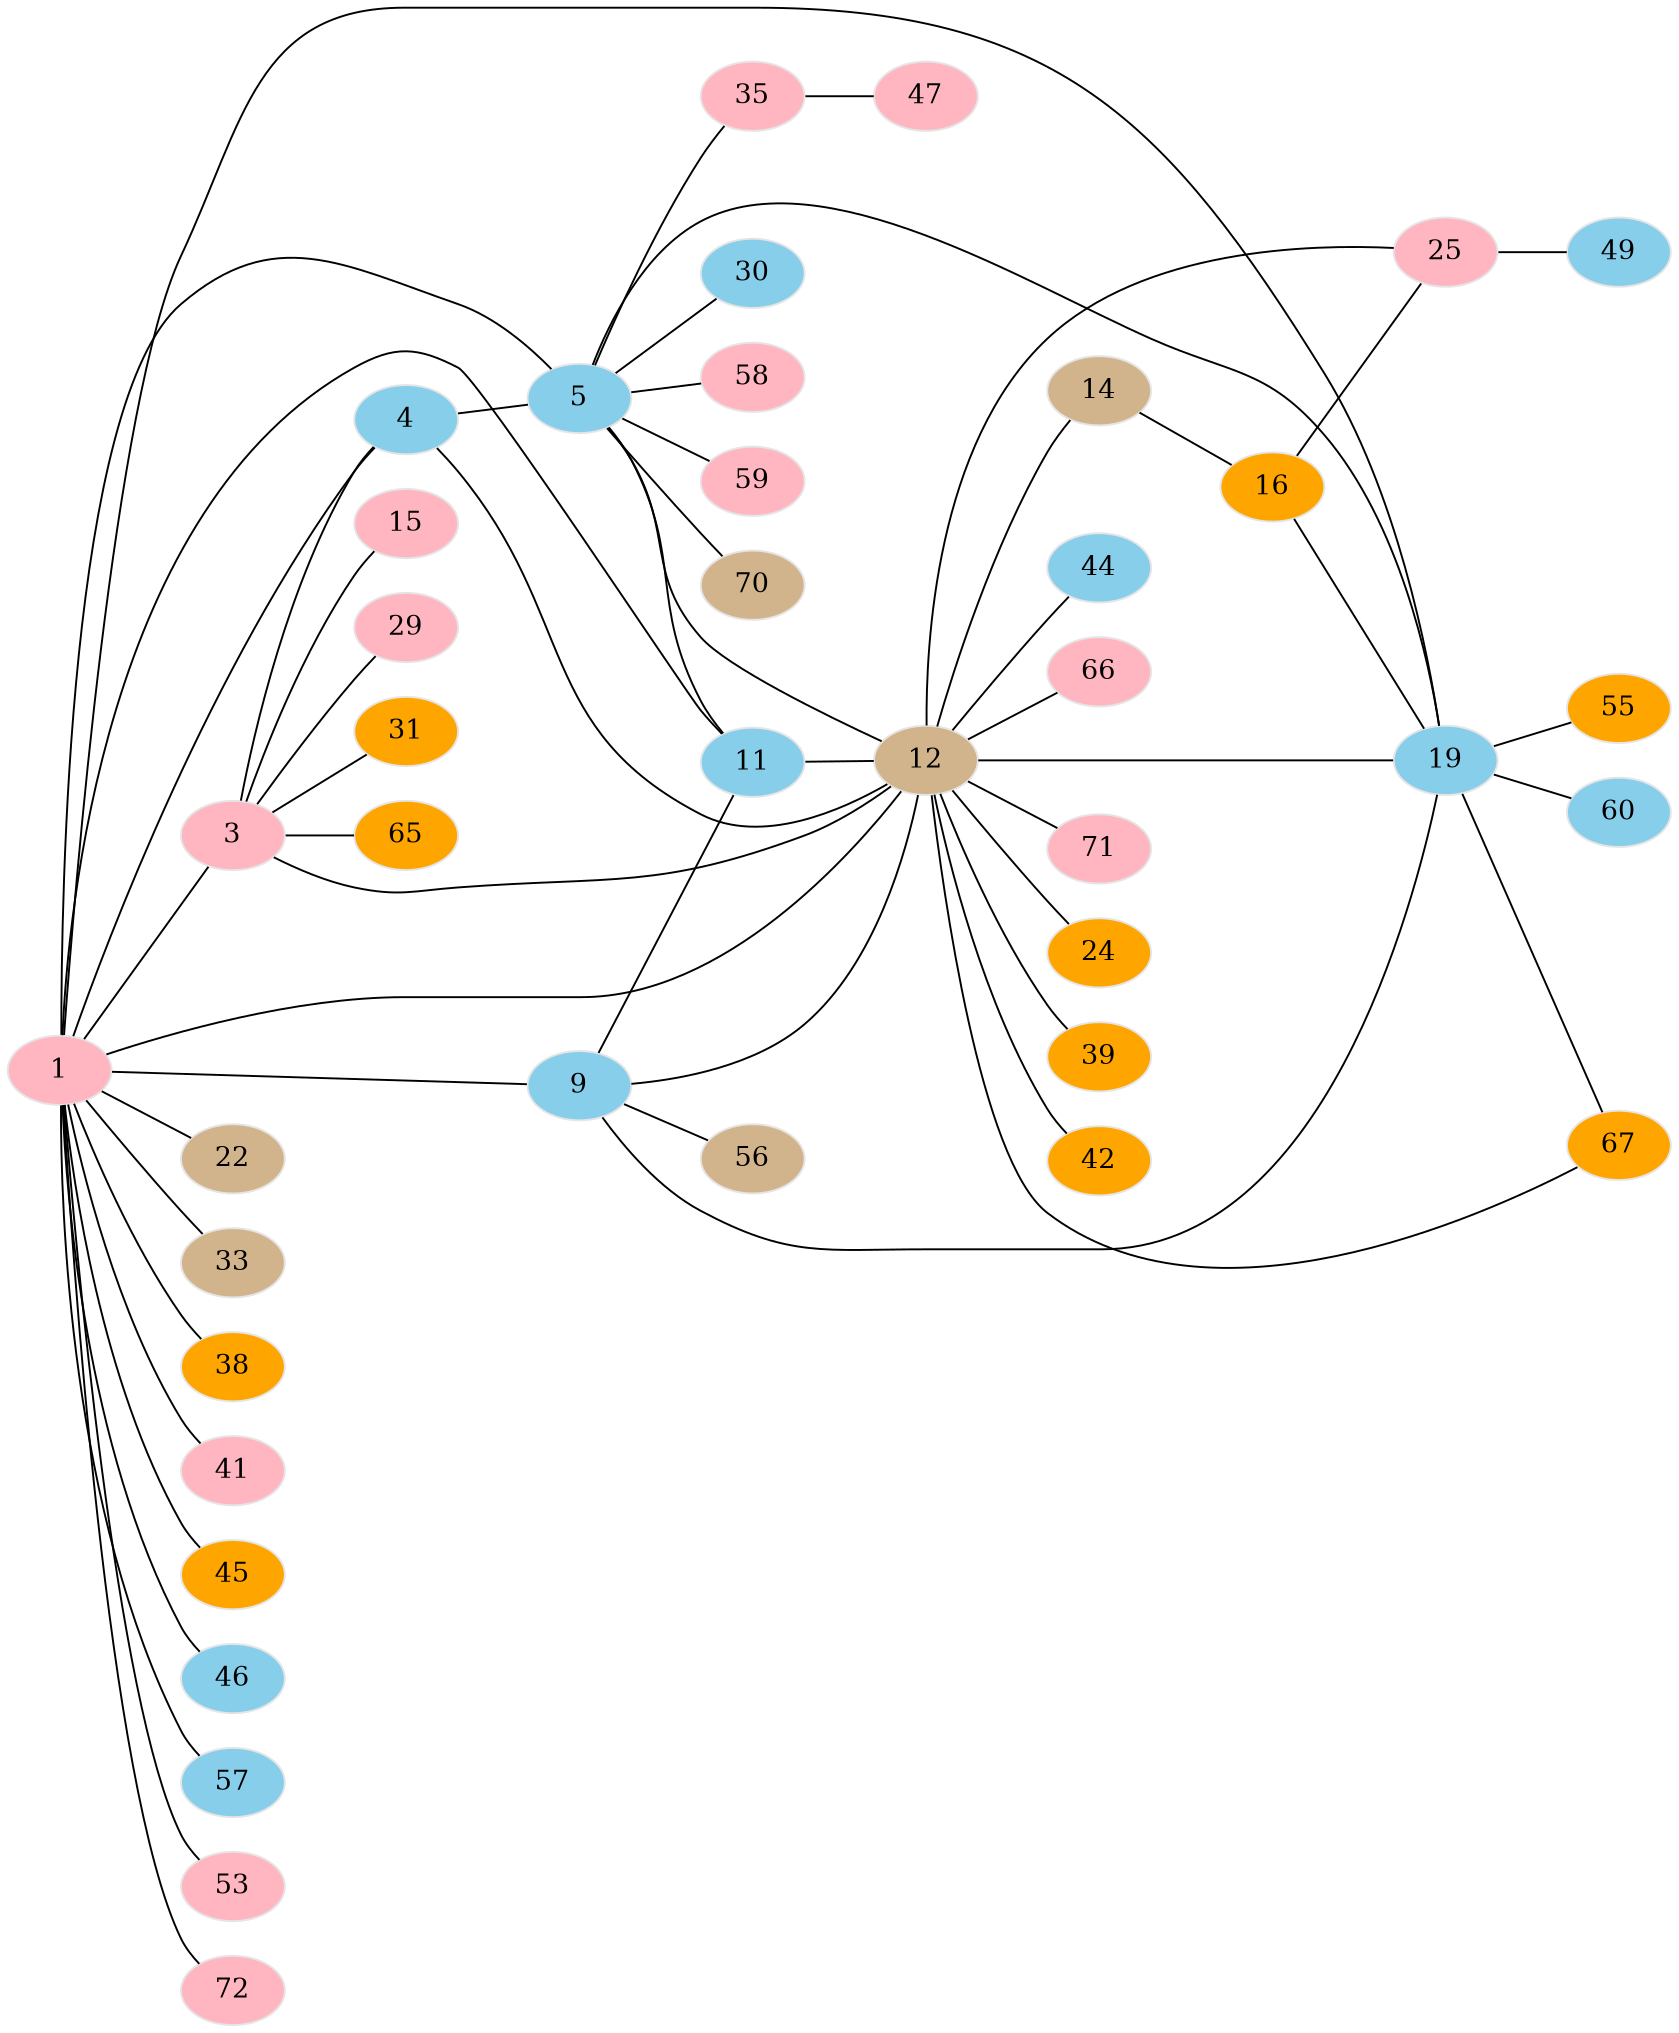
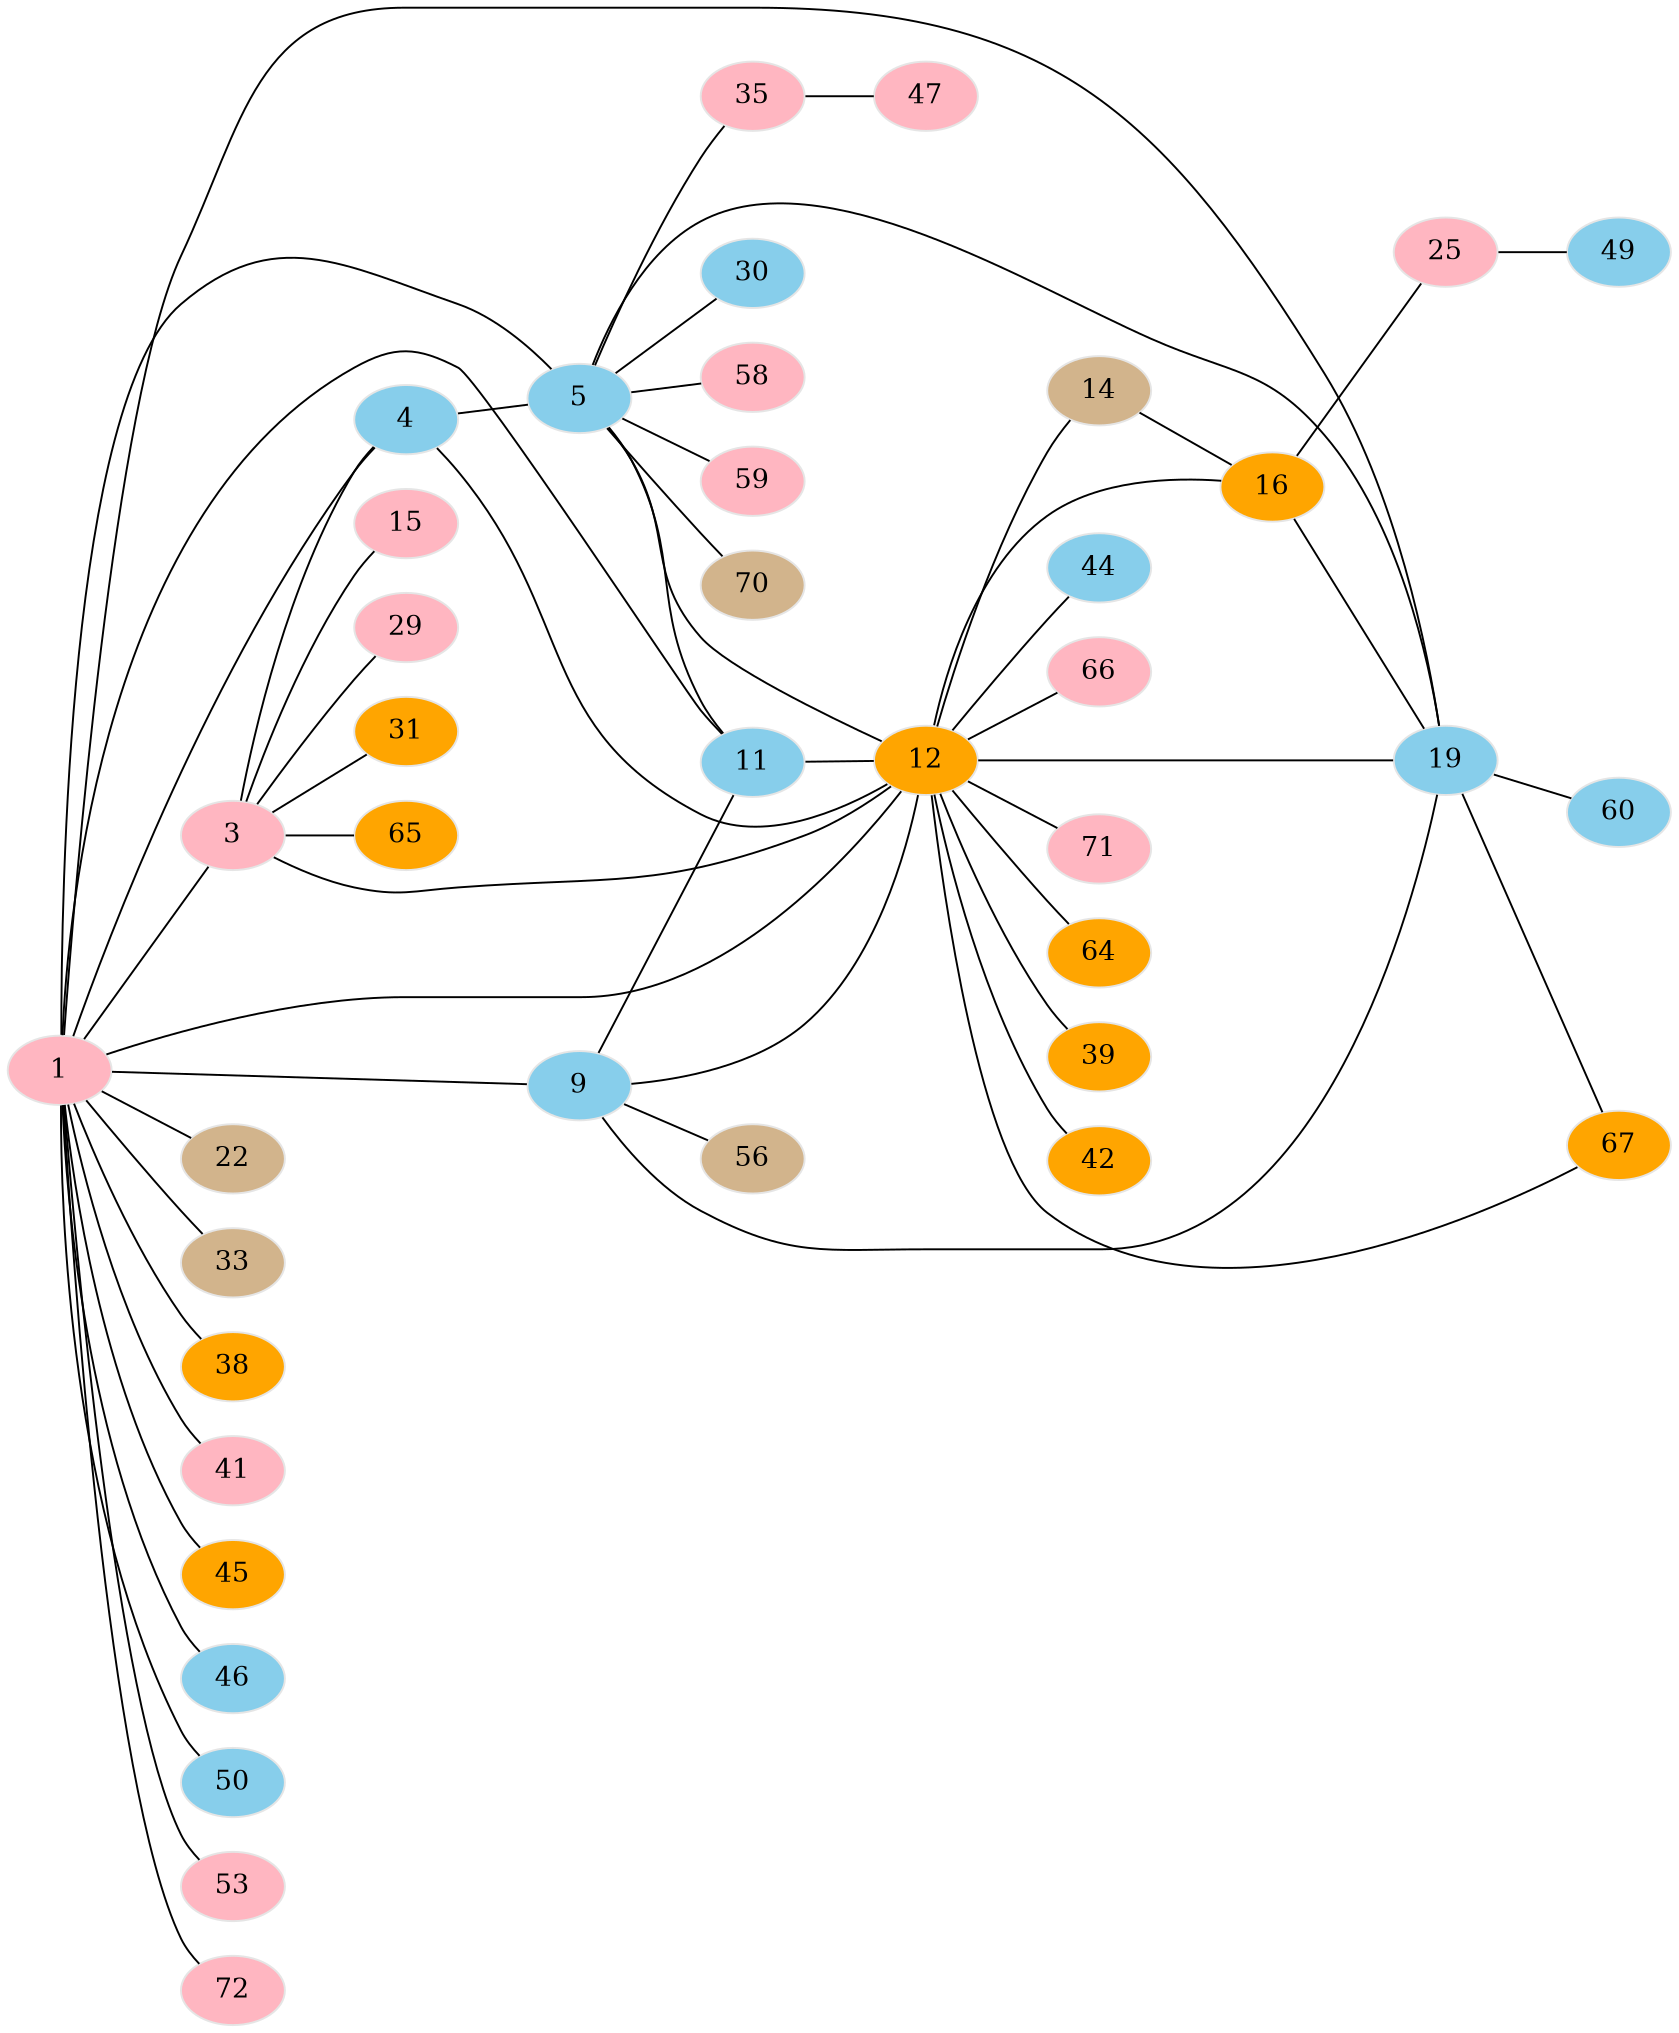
(1031, 357) -> (1024, 536)
(1619, 708) -> none
(926, 760) -> (926, 760)
(1099, 953) -> (1099, 953)
(233, 1783) -> (233, 1783)
